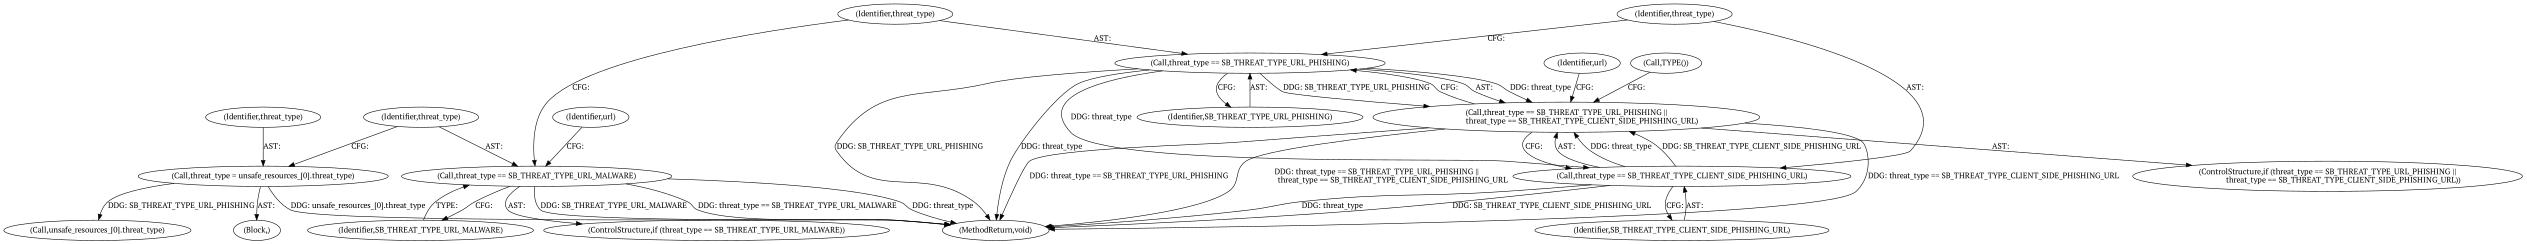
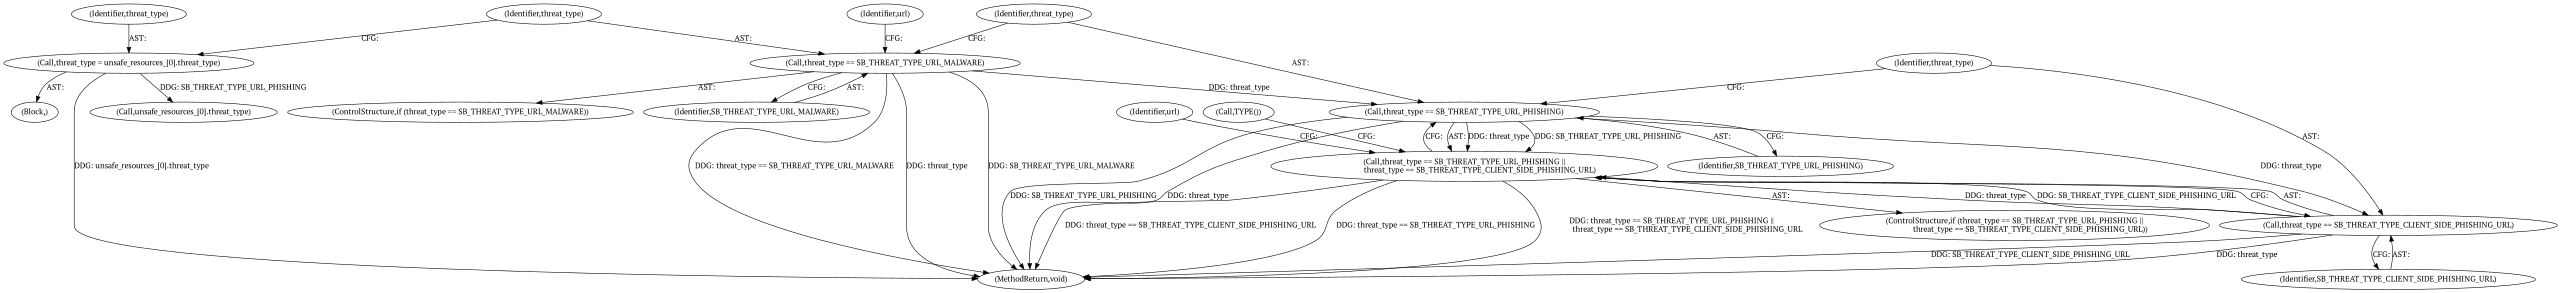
none -> (1172, 87)
(448, 206) -> (857, 88)
